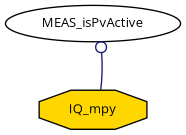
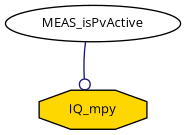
(102, 71) -> (84, 60)
